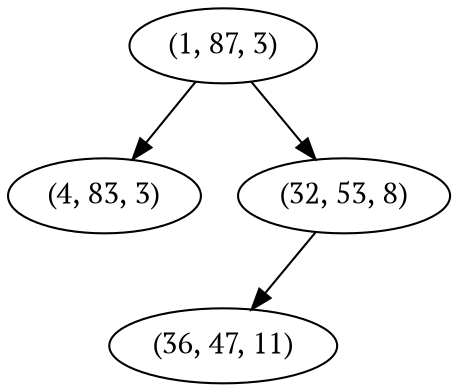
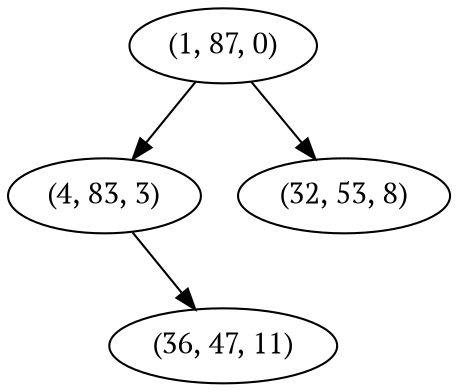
(223, 46) -> (223, 46)
(290, 263) -> (157, 263)
